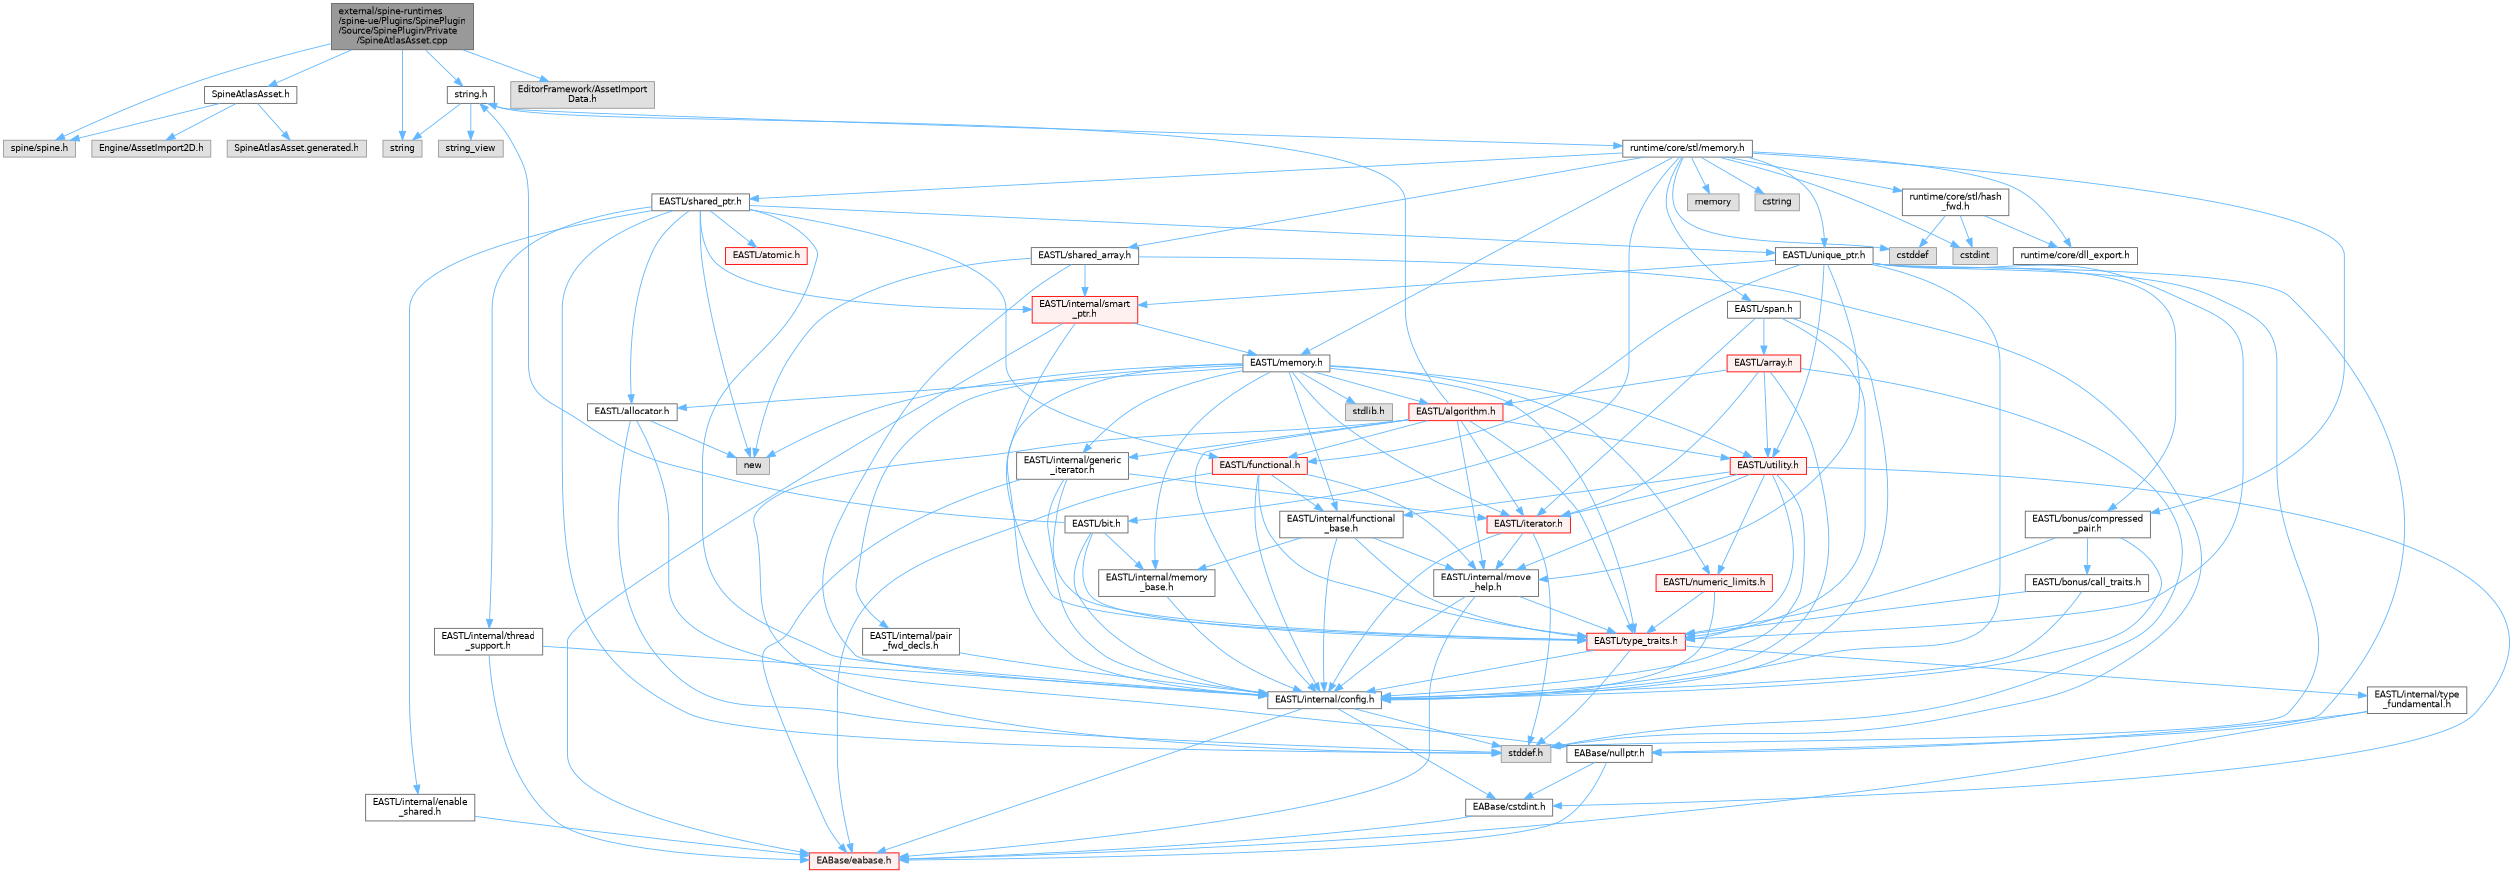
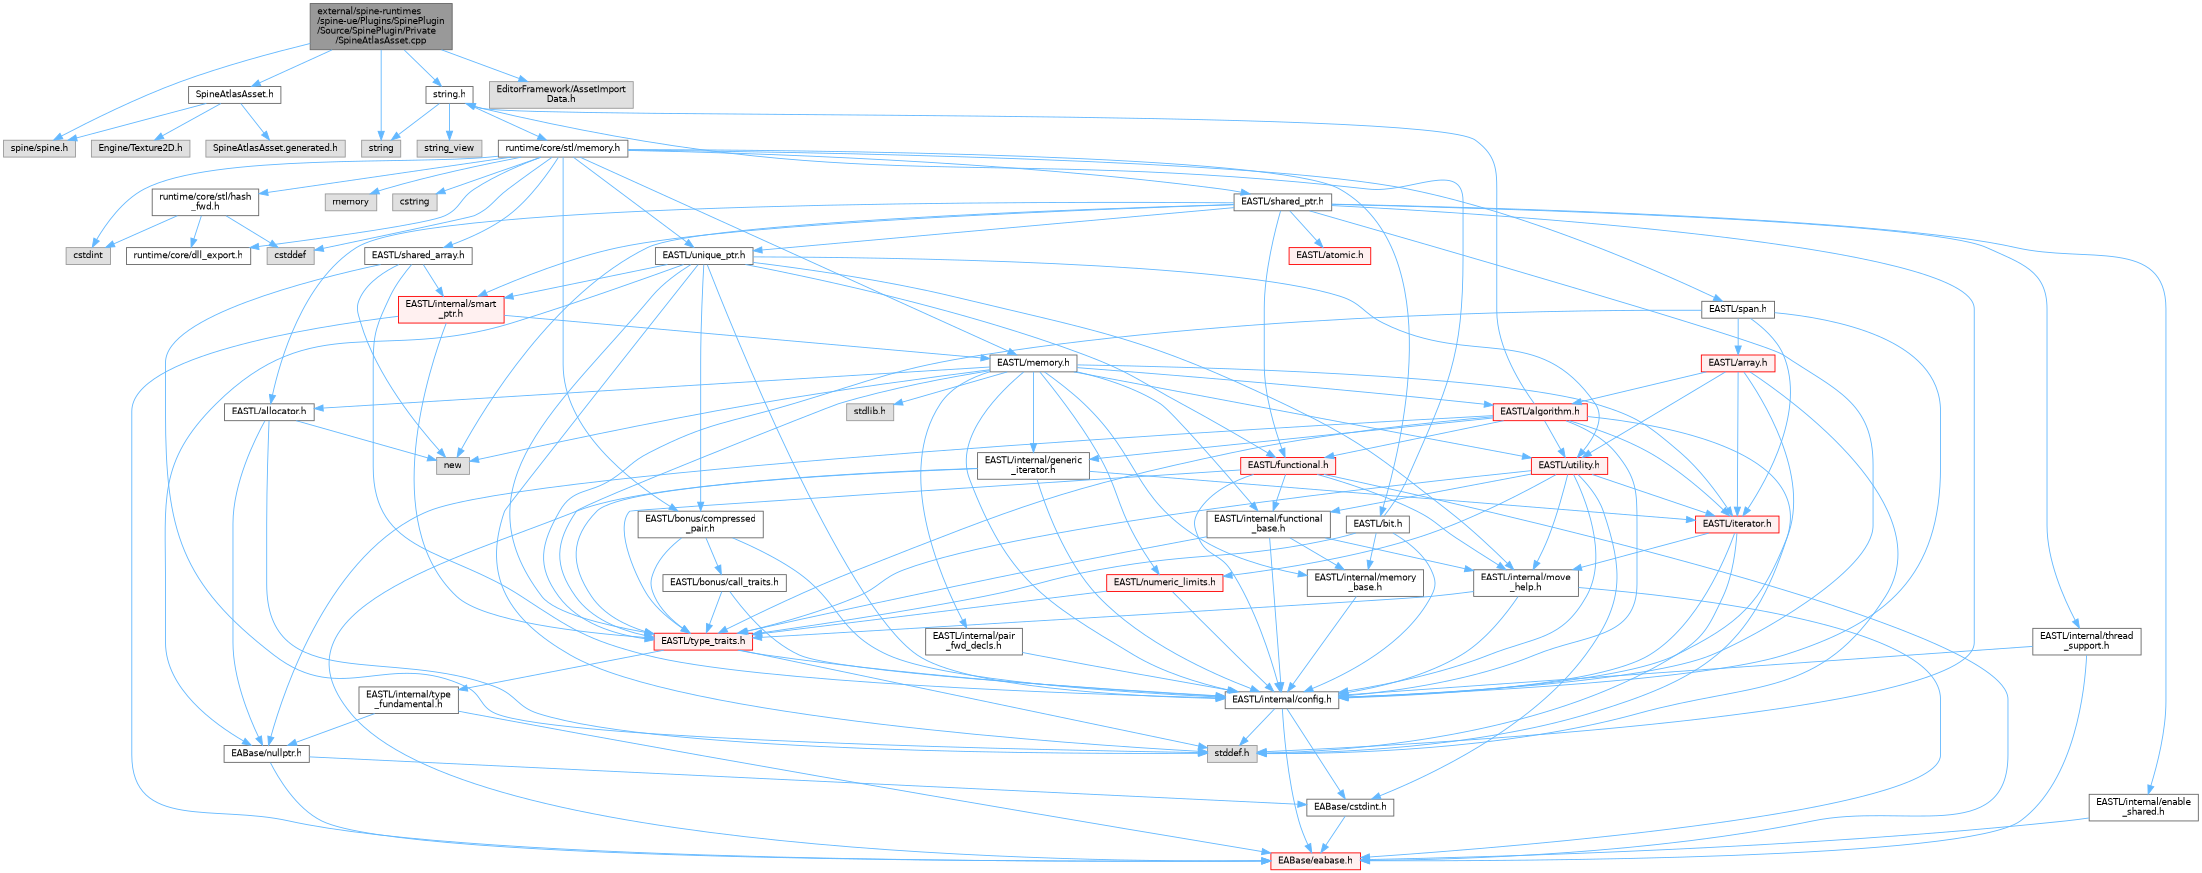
(151, 149) -> (141, 149)
(1470, 491) -> (818, 461)
